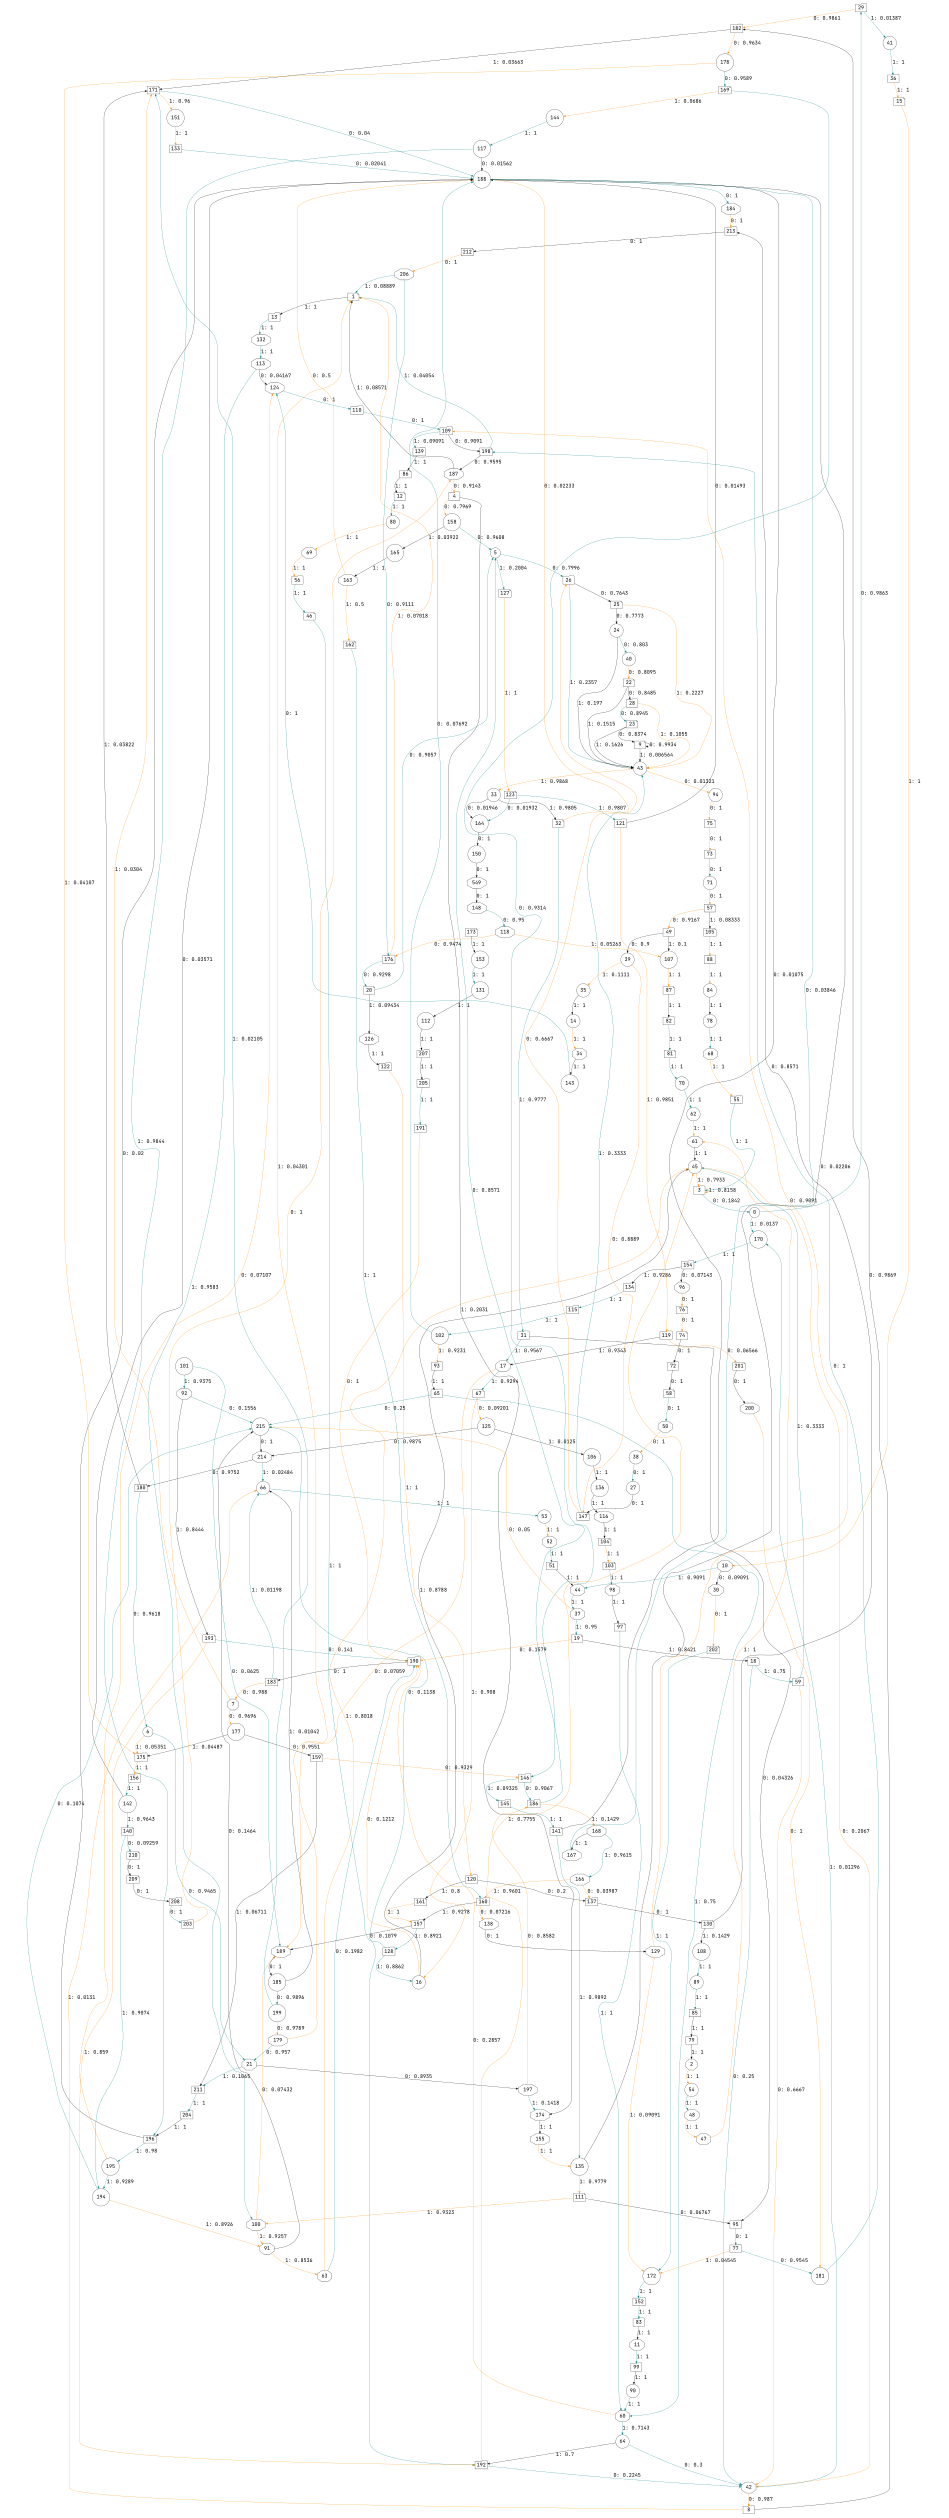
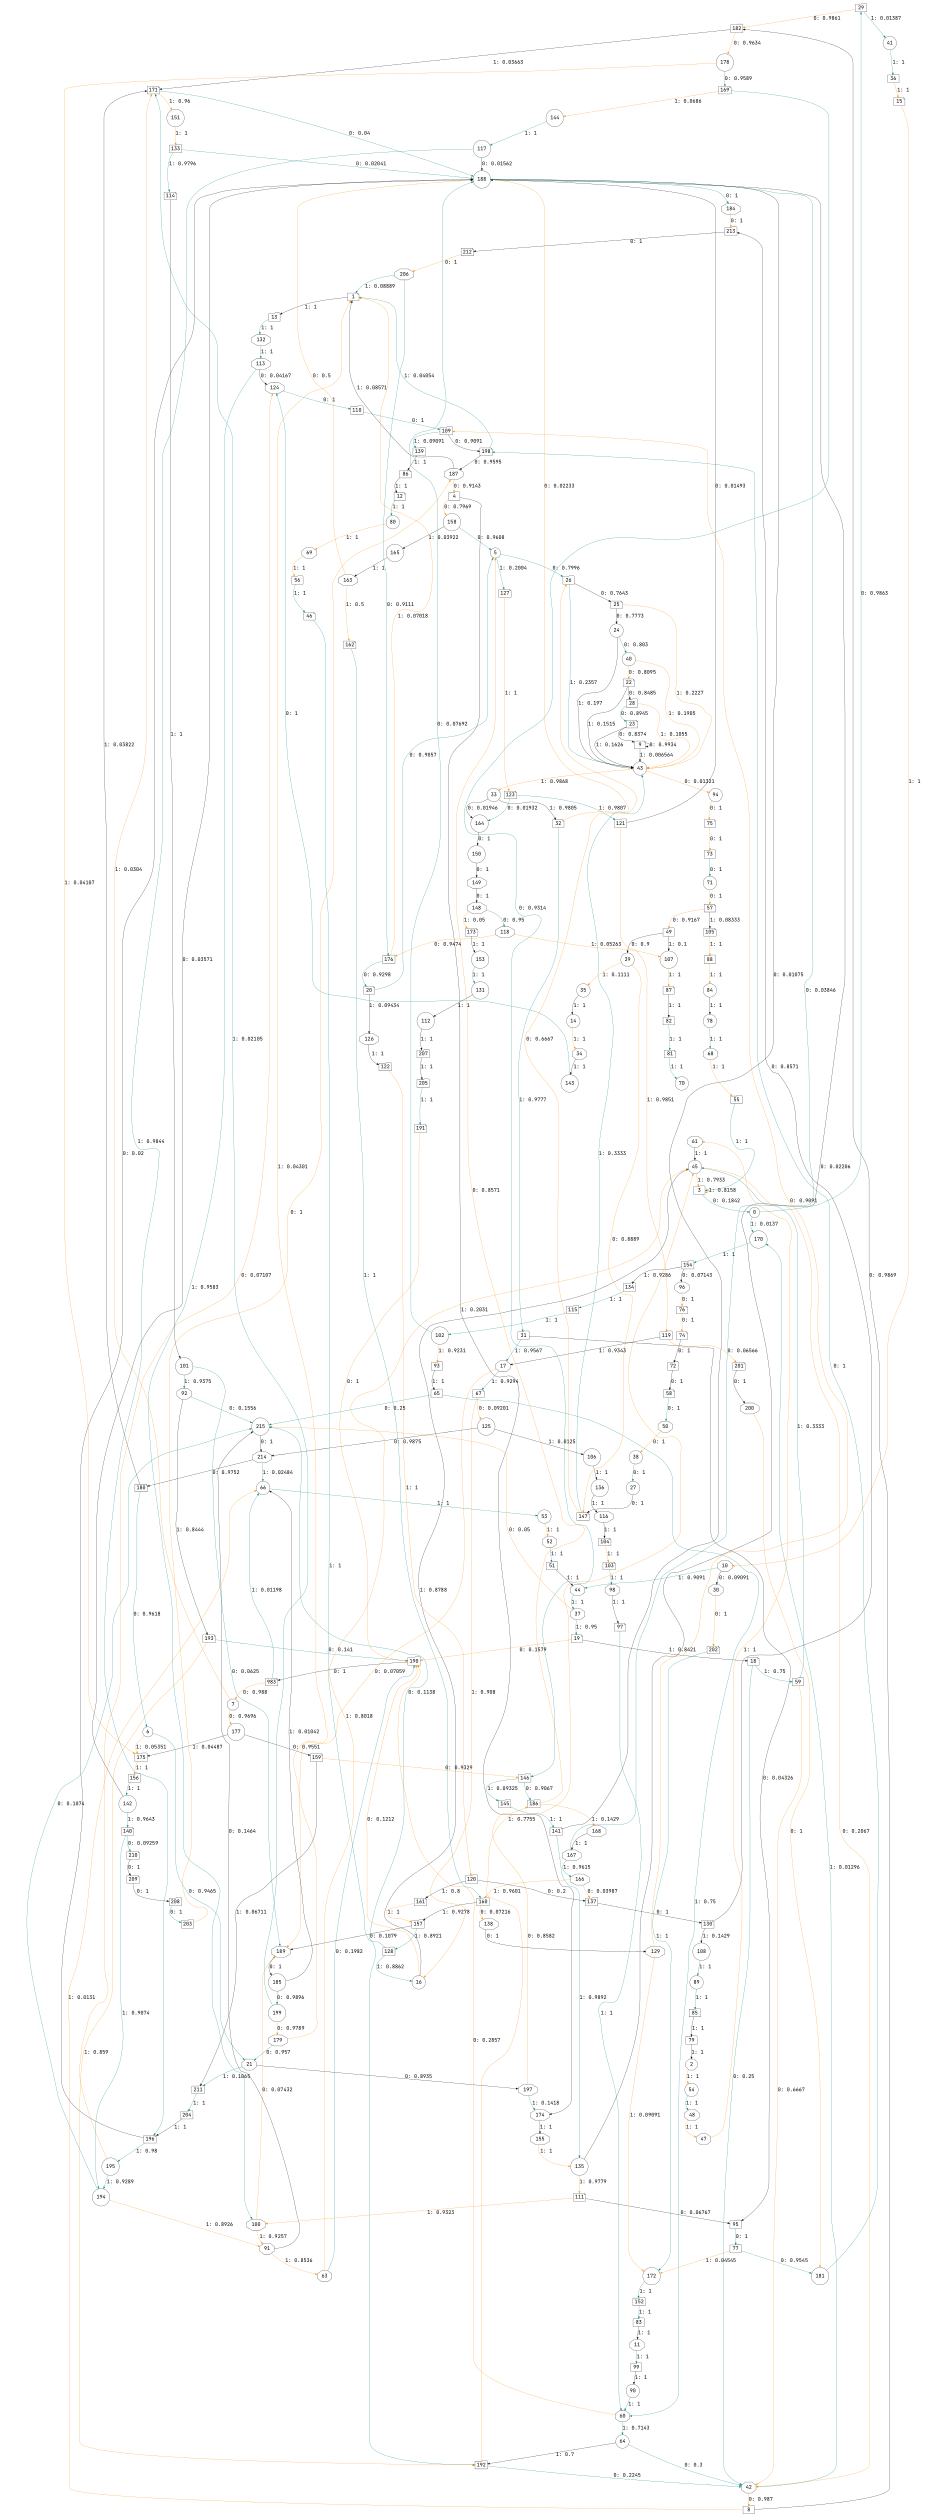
none -> (170, 196)
none -> (678, 723)
(477, 883) -> (477, 883)
none -> (464, 919)
(693, 1114) -> none
(475, 1211) -> (475, 1211)
(272, 1682) -> (272, 1682)
(603, 1854) -> (563, 1869)
